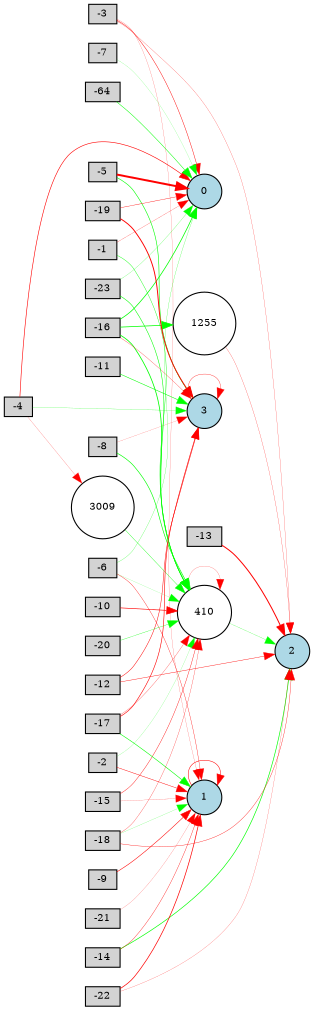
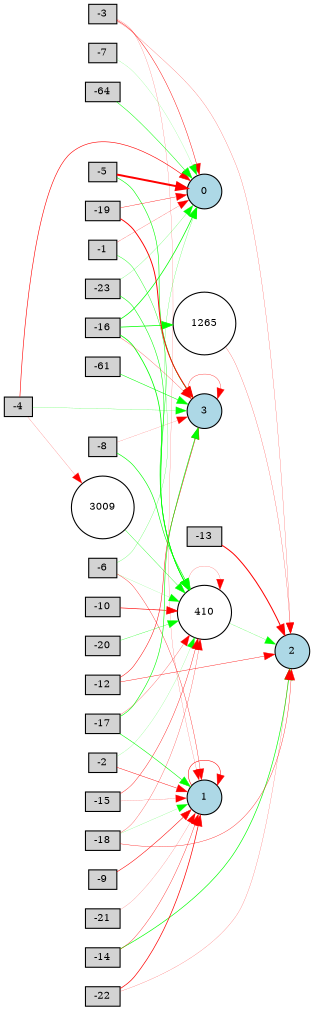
(204, 324) -> (204, 324)
(103, 367) -> (103, 367)
(160, 648) -> (160, 648)
